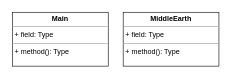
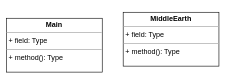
(60, 39) -> (54, 45)
